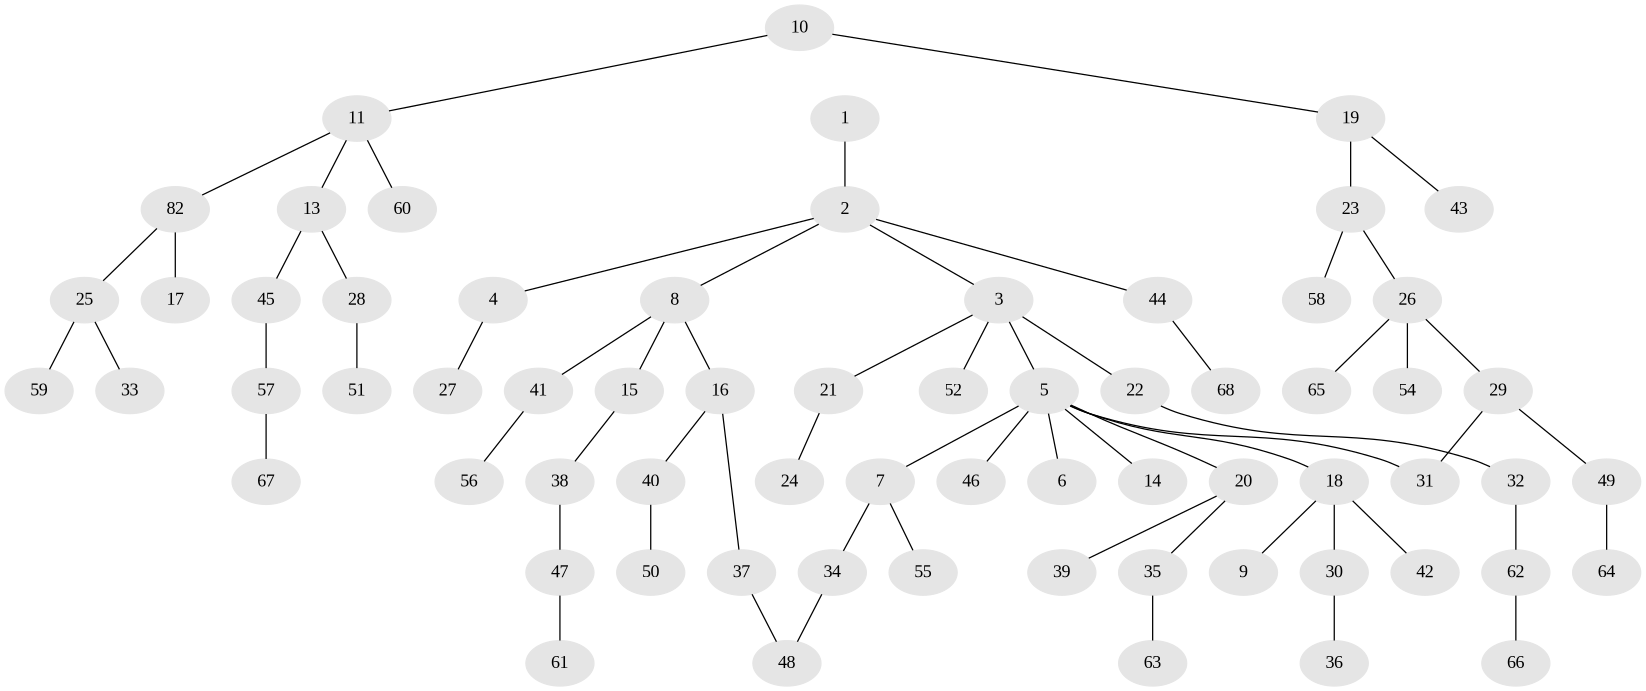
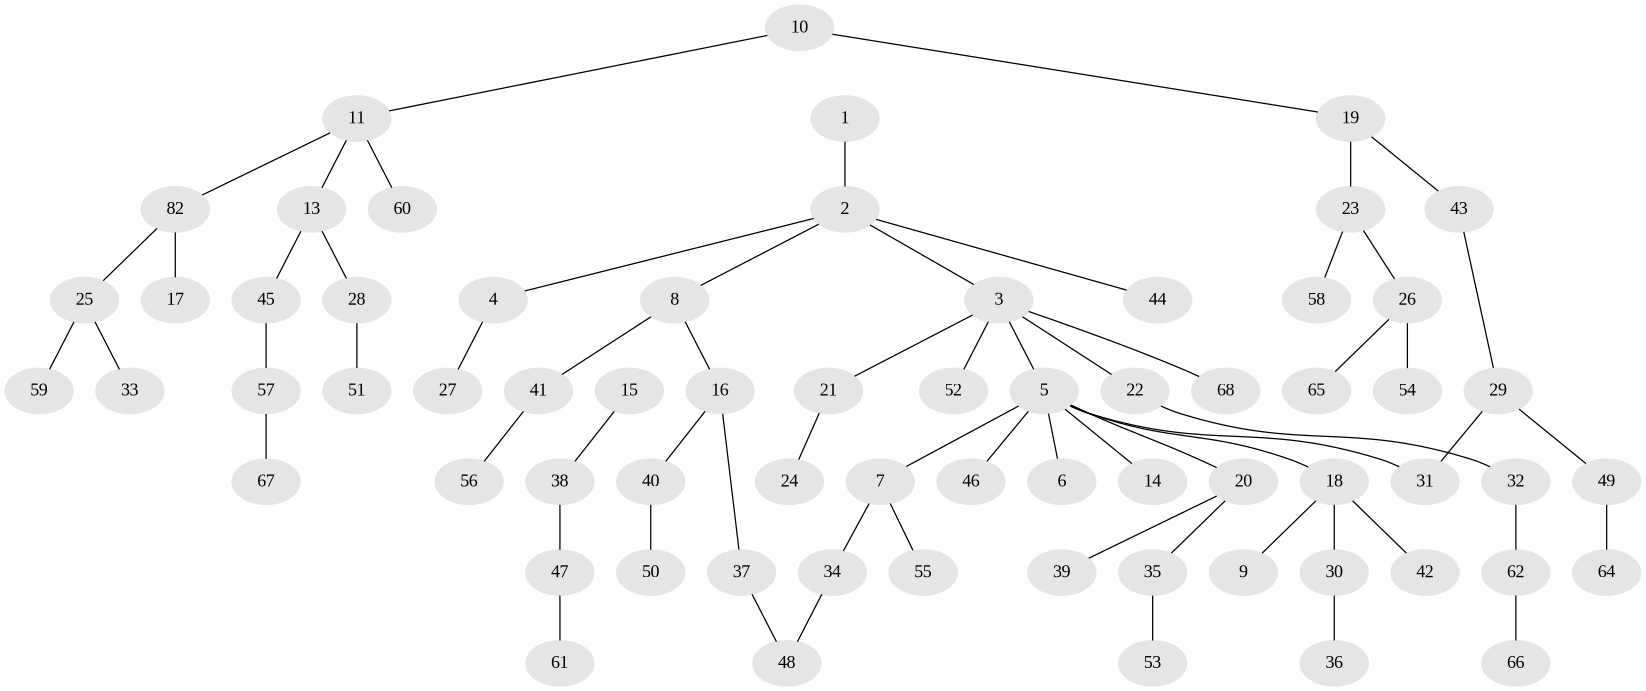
(1453, 345) -> (1479, 300)
(652, 346) -> none
(1192, 346) -> (1115, 342)
(1153, 663) -> (1153, 663)
